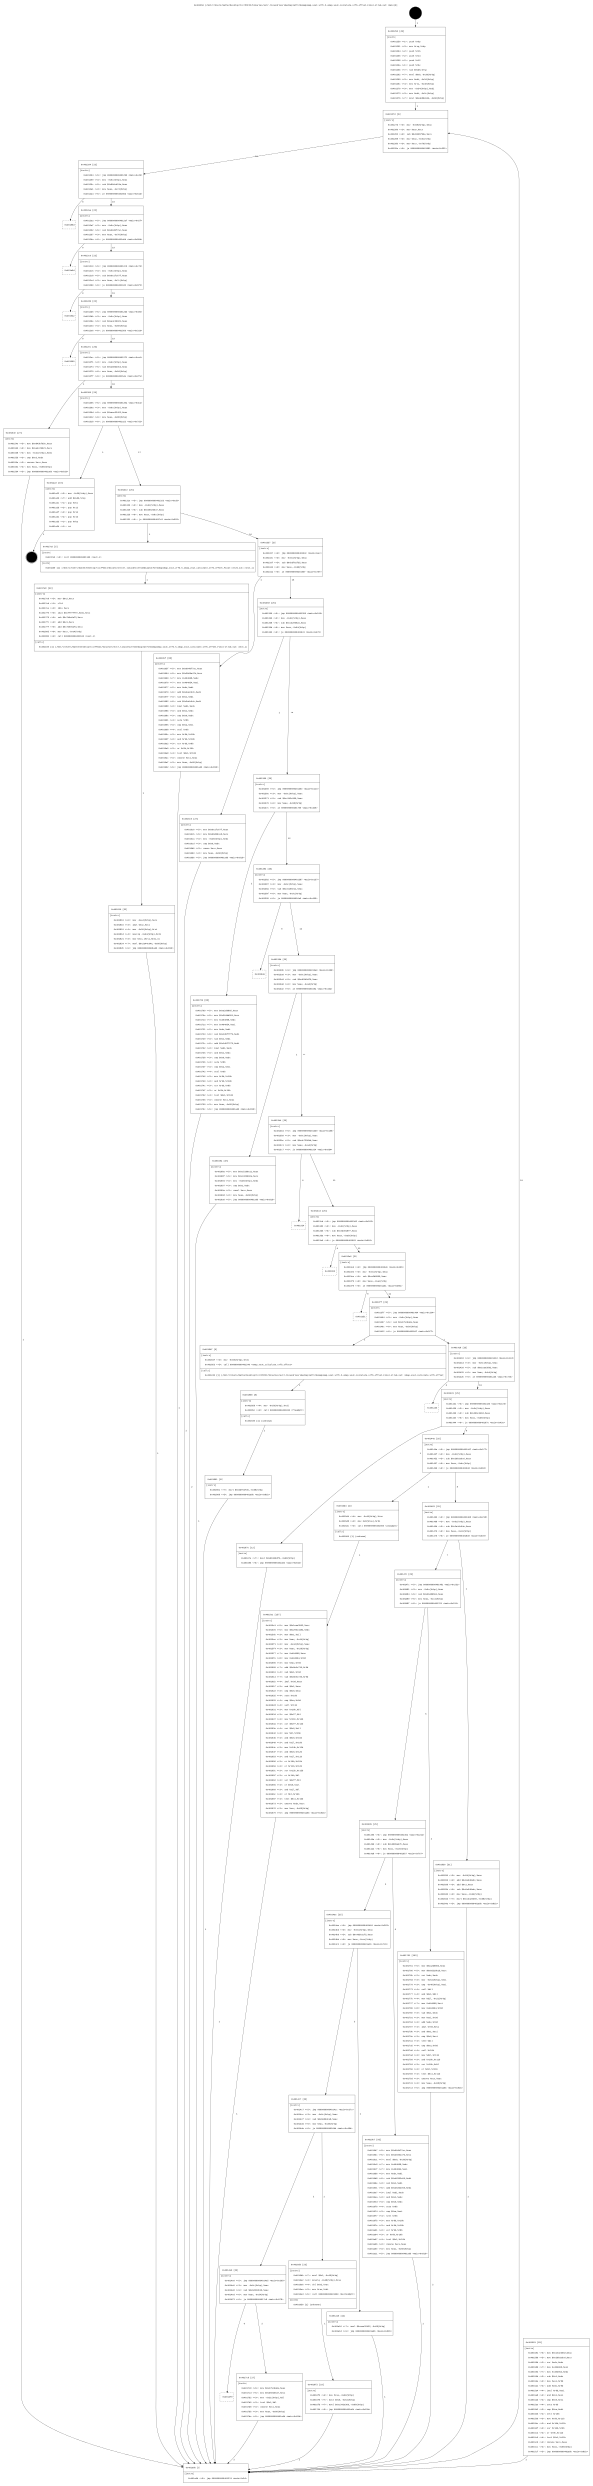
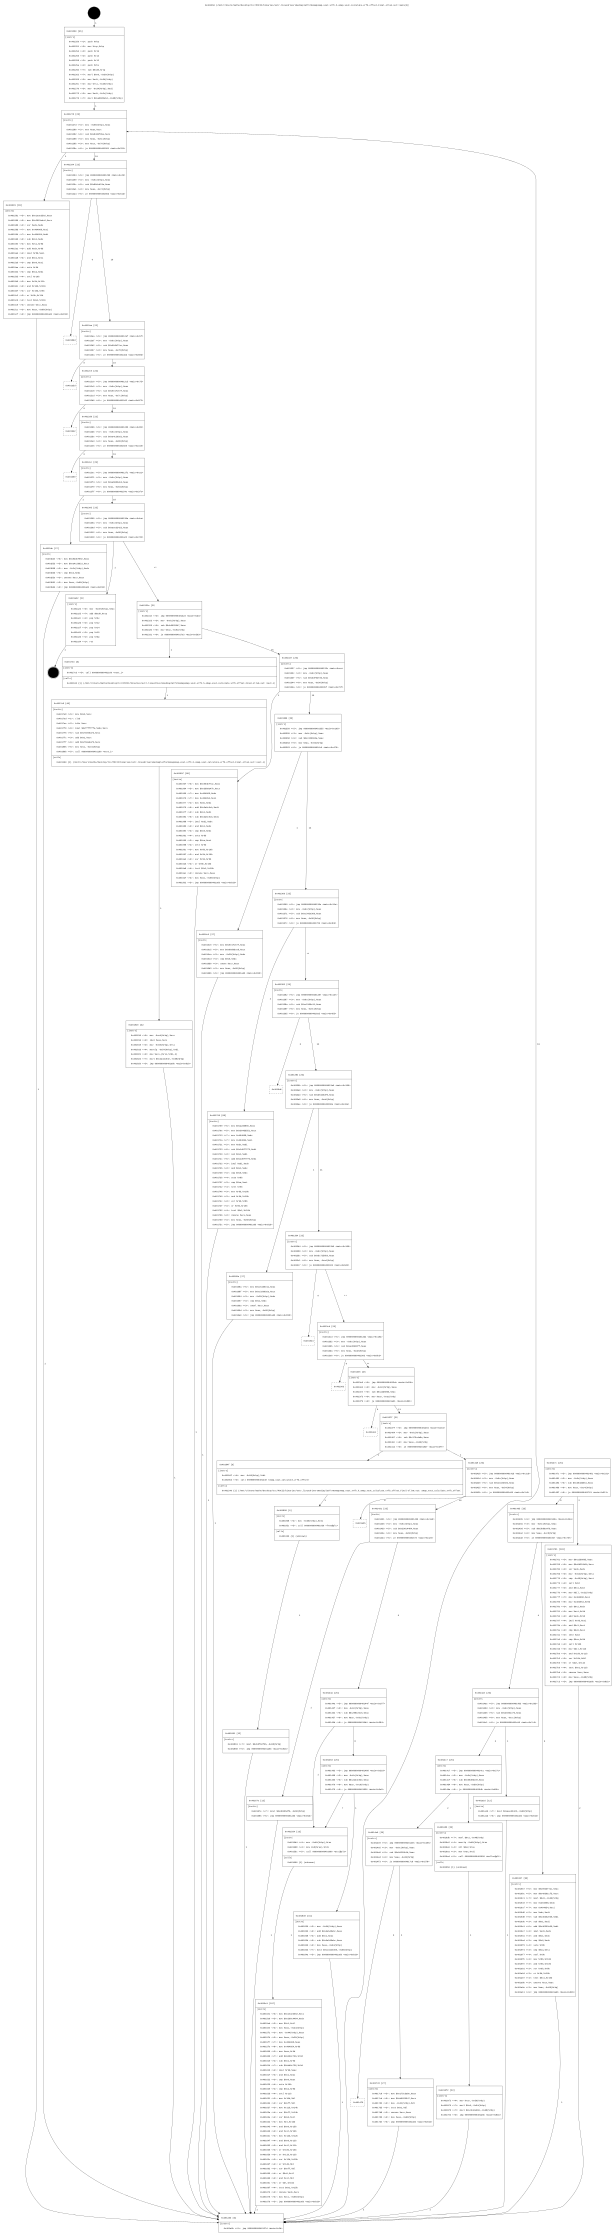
none -> (53, 175)
(442, 1554) -> (335, 1810)
